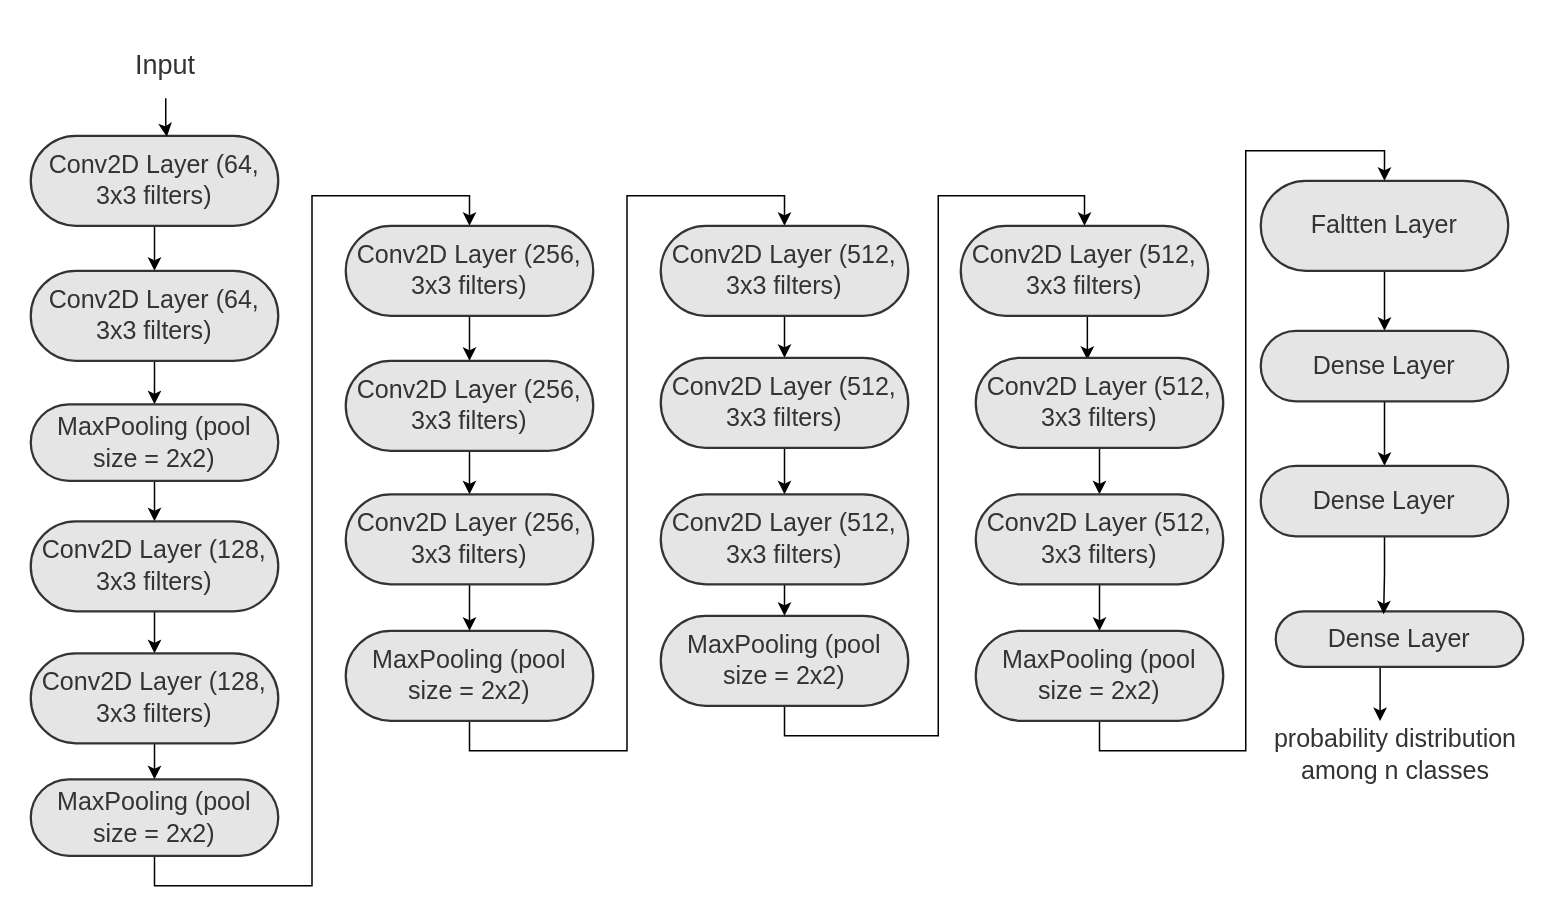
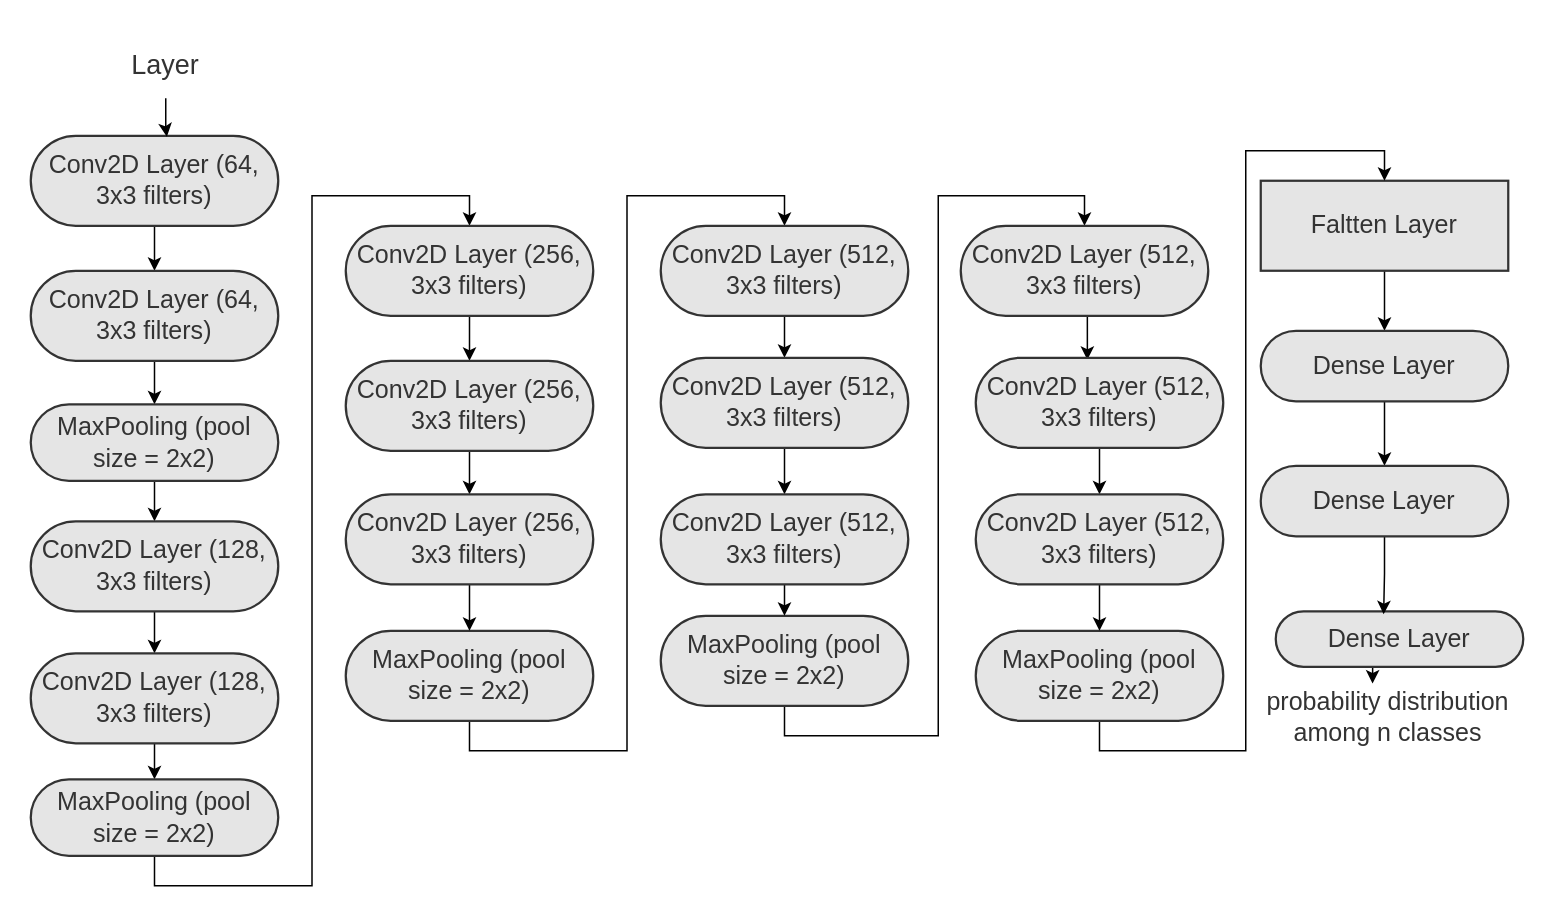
(166, 65) -> (166, 65)
(1385, 226) -> (1385, 226)
(1396, 755) -> (1388, 717)
